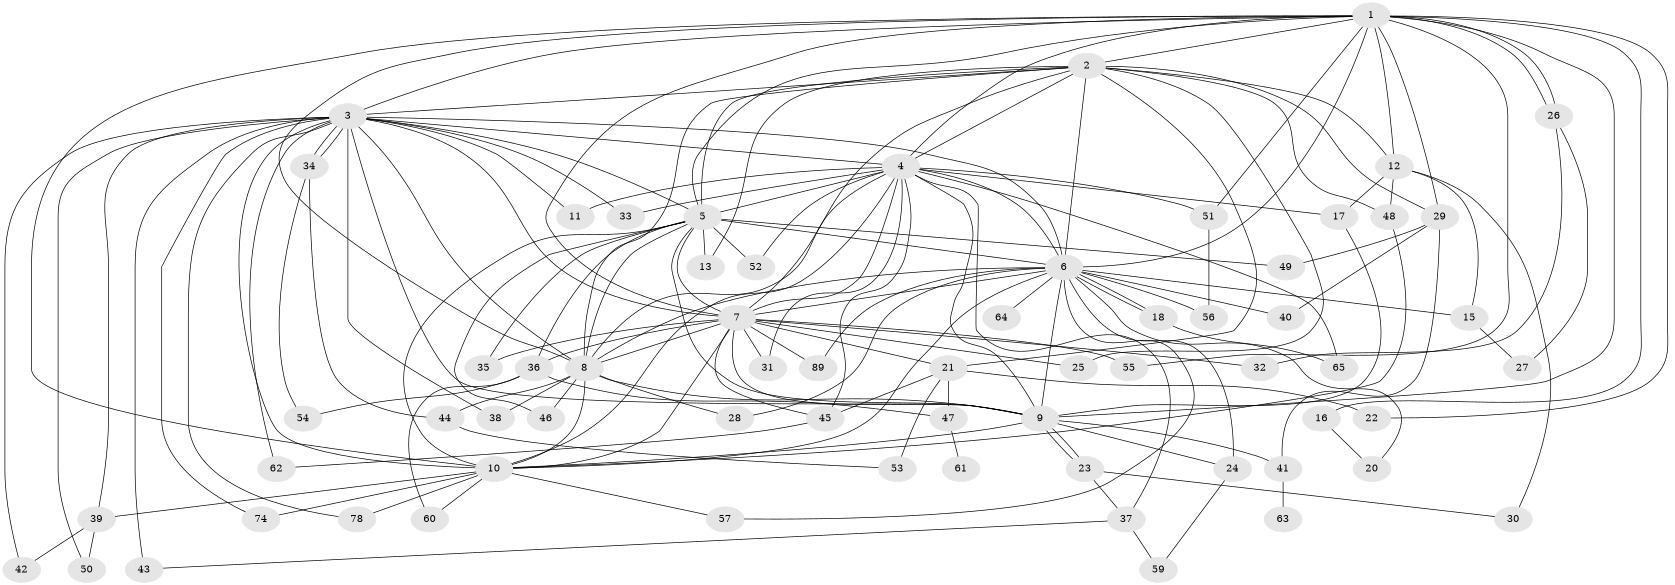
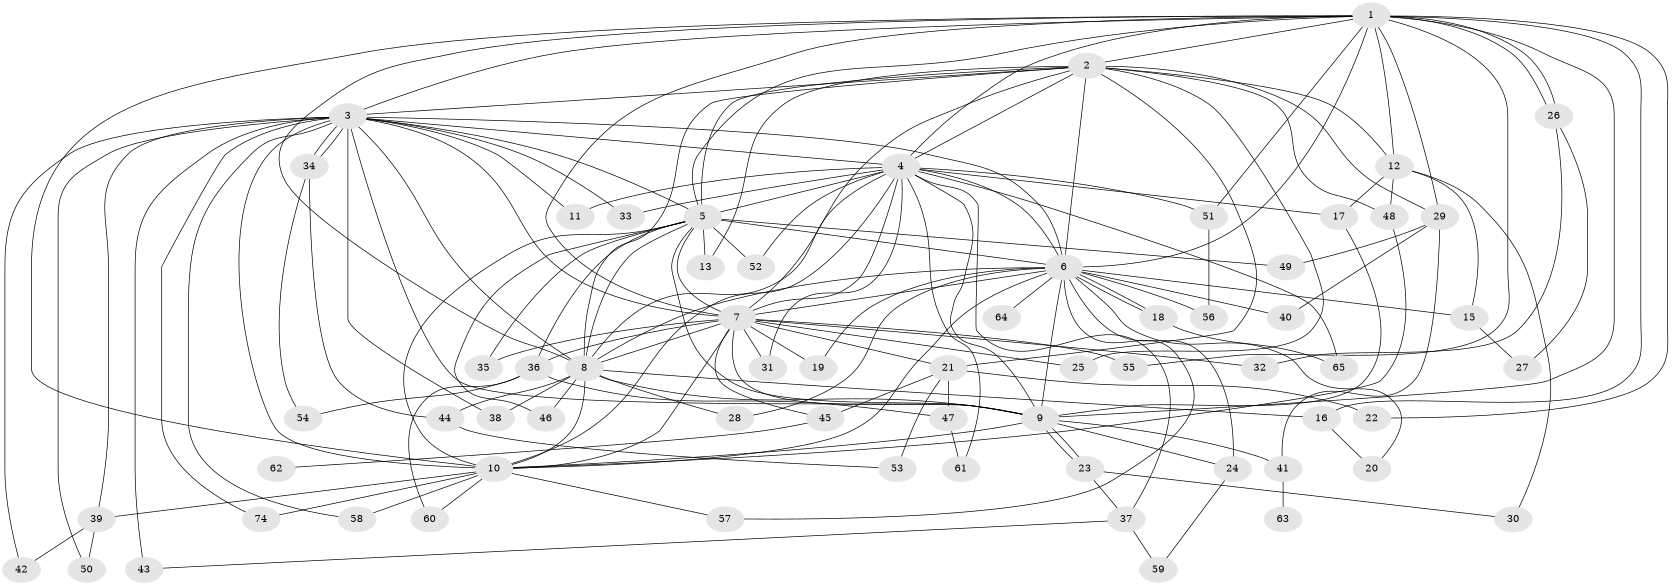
(251, 275) -> none
(869, 292) -> (943, 322)
(818, 368) -> (818, 368)
none -> (953, 395)
(357, 519) -> (357, 519)
